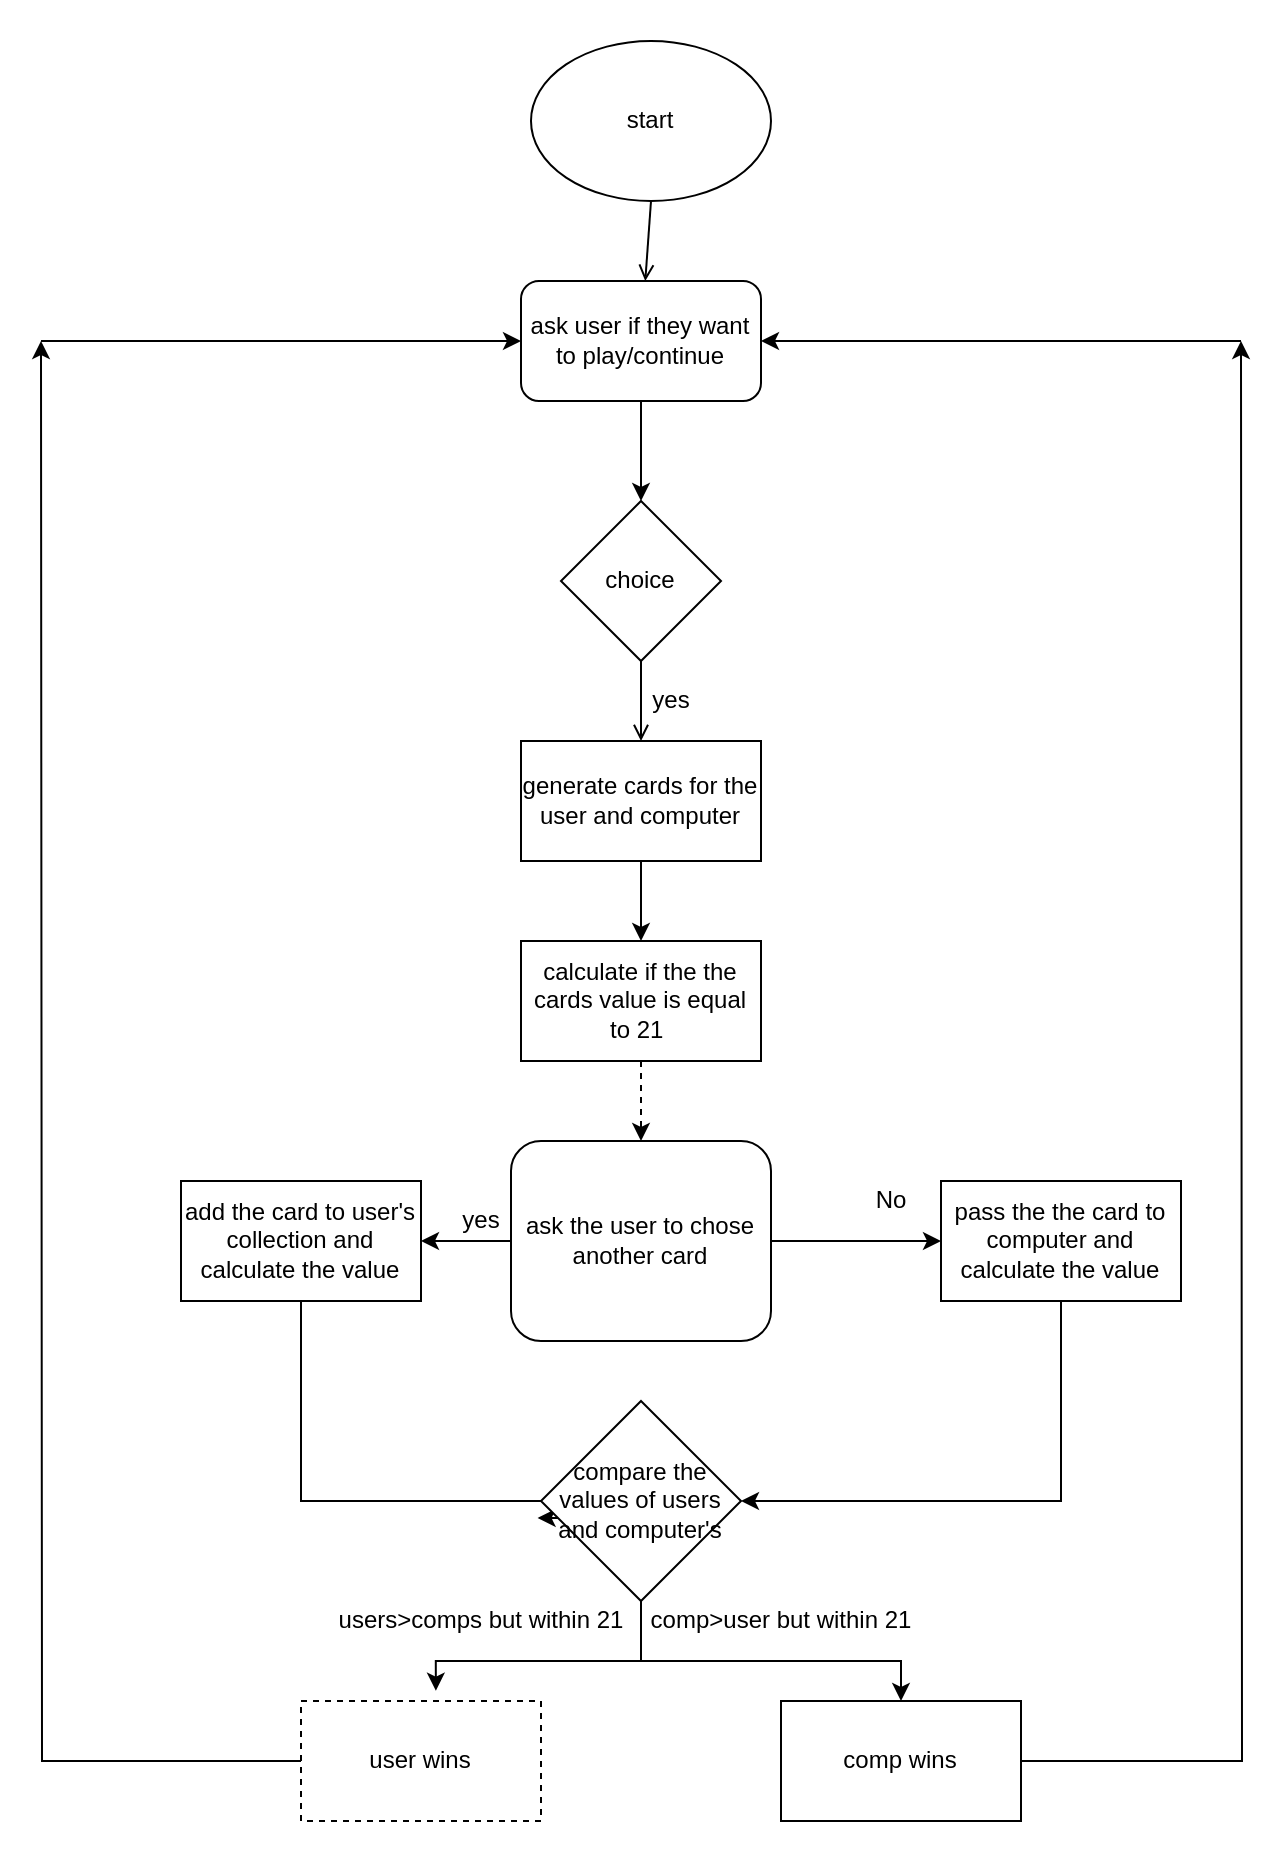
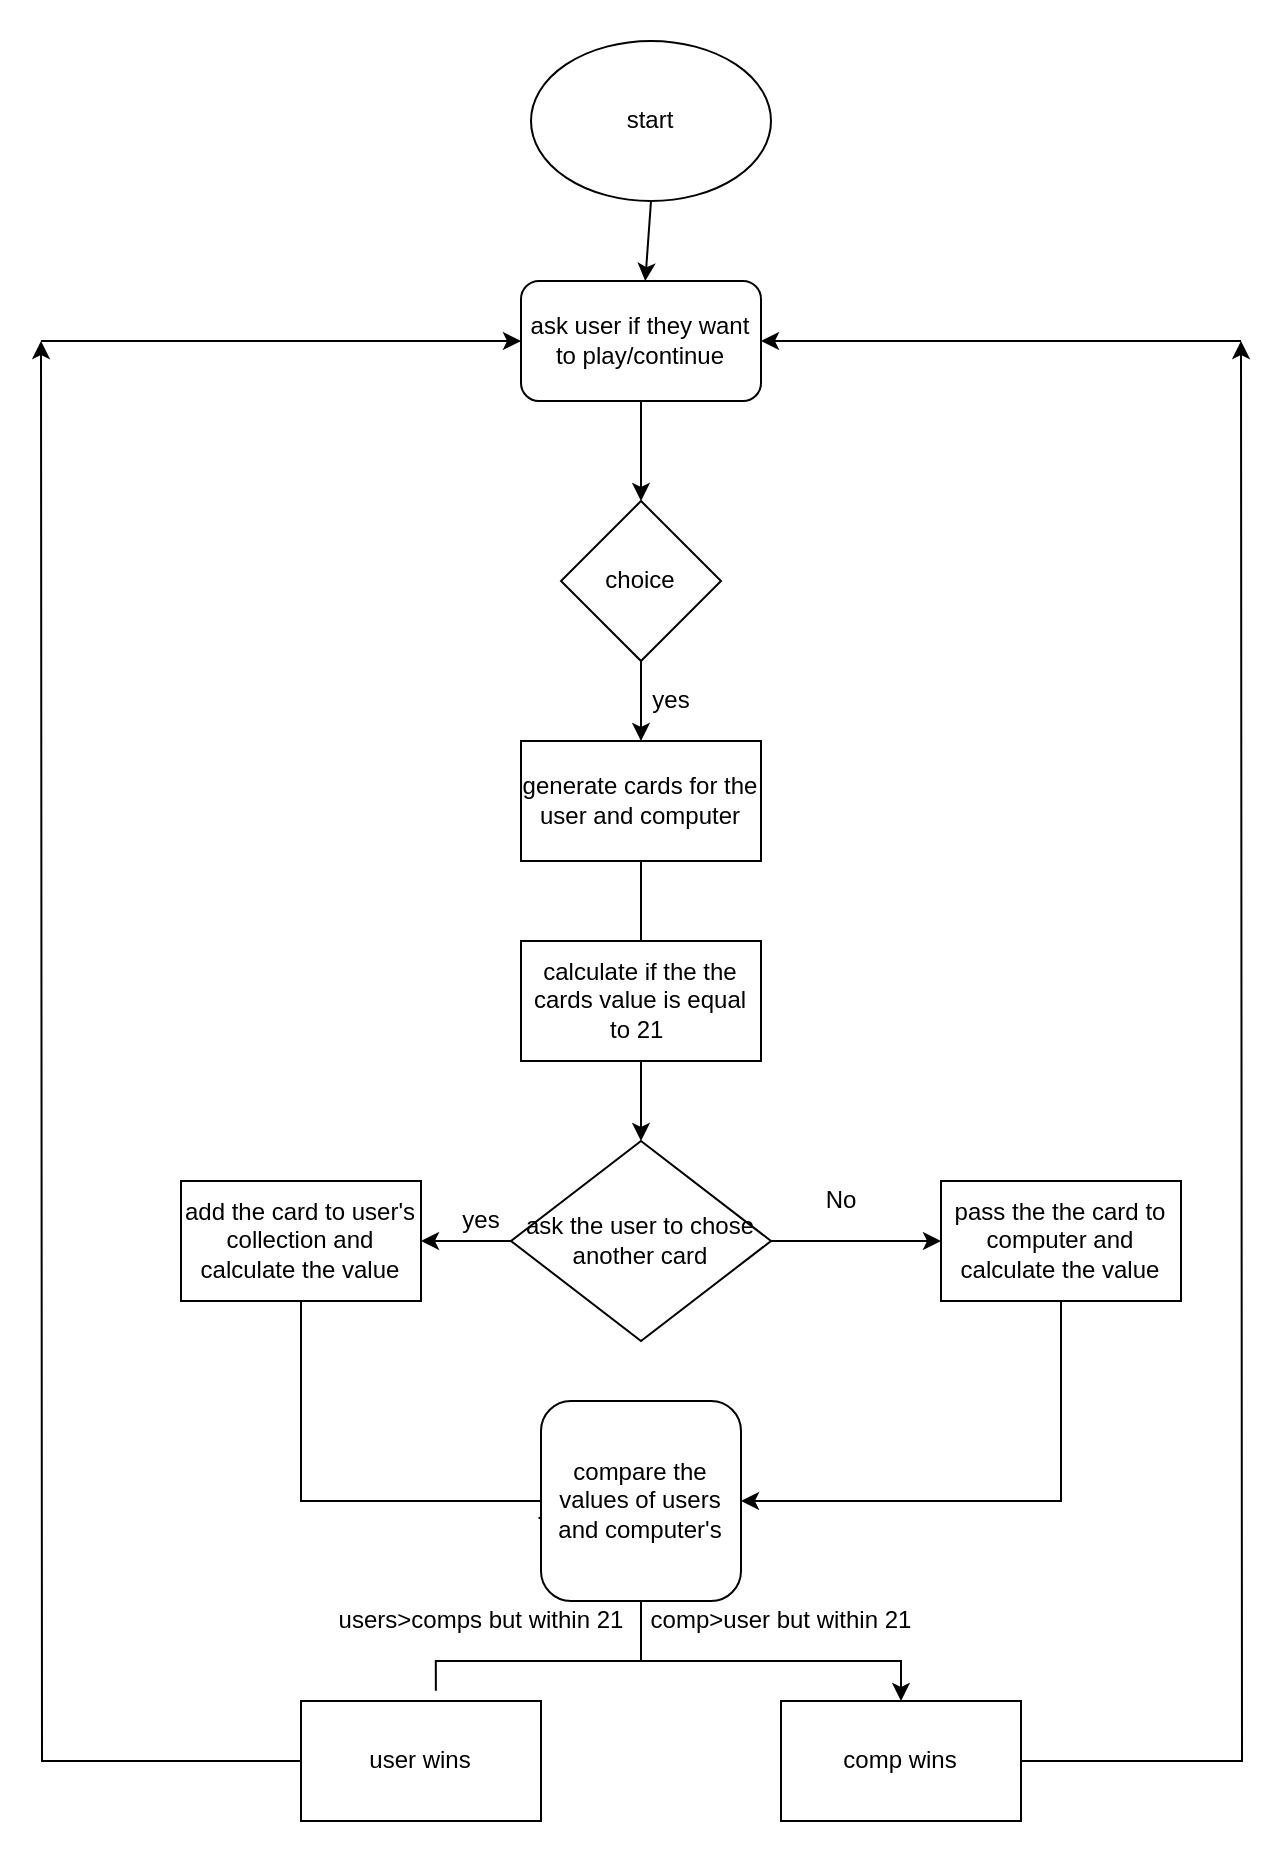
(646, 269) -> (646, 266)
(641, 728) -> (641, 726)
(641, 926) -> (641, 931)
(641, 1093) -> (641, 1093)
(891, 1201) -> (841, 1201)
(641, 1241) -> (641, 1241)
(641, 1501) -> (641, 1501)
(436, 1675) -> (436, 1681)
(421, 1761) -> (421, 1761)
